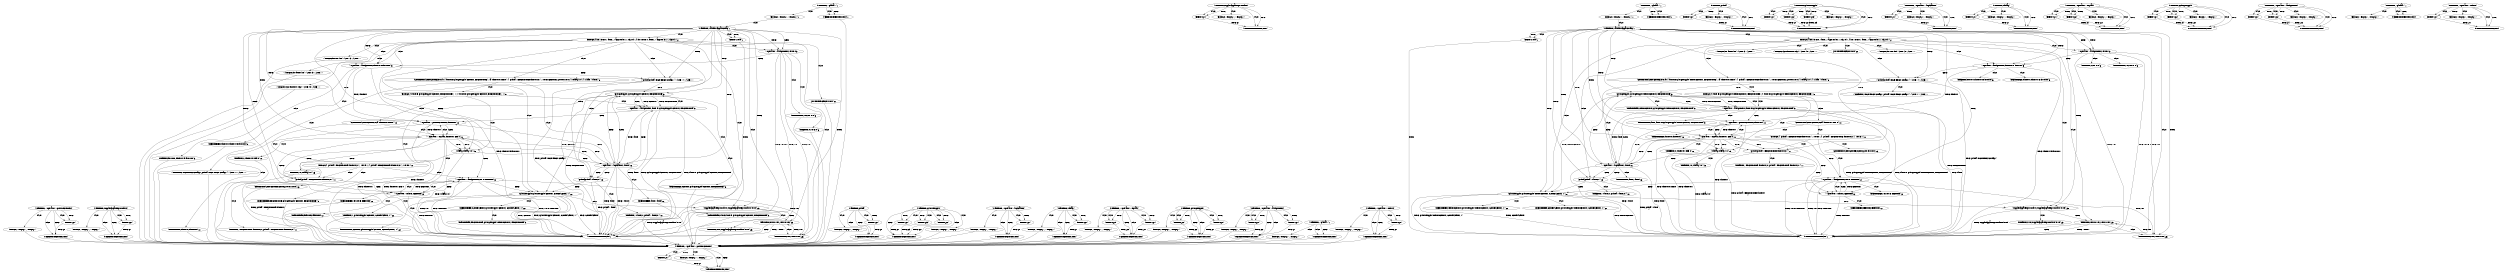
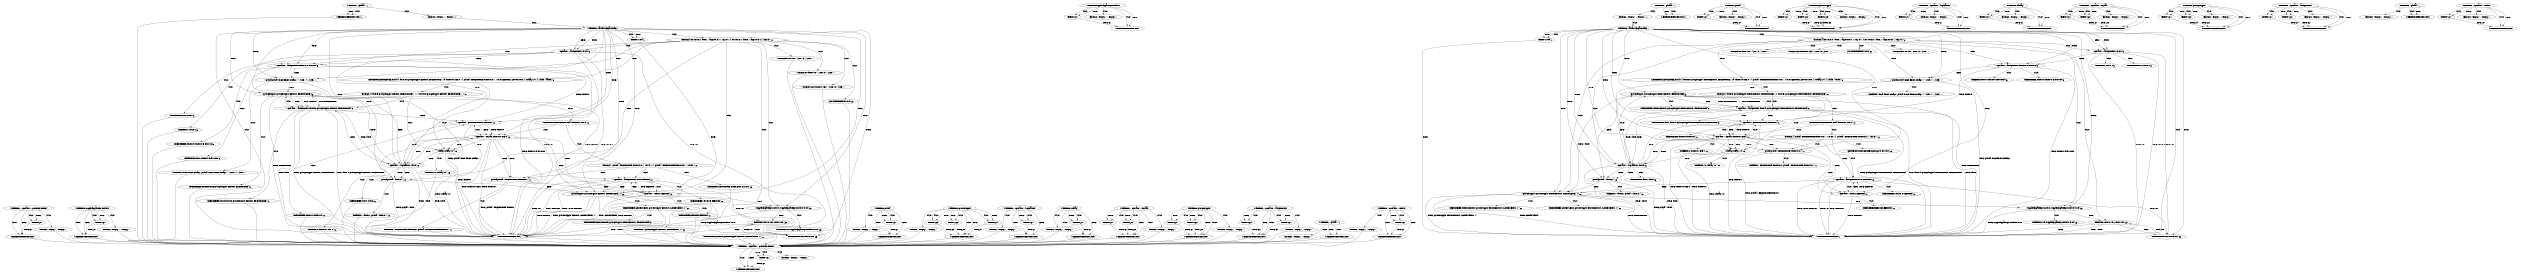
(1571, 144) -> (1584, 144)
(697, 187) -> none
(451, 199) -> none
